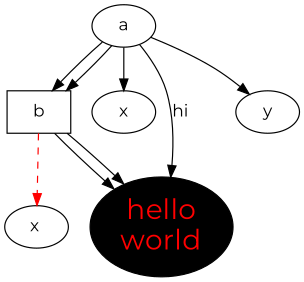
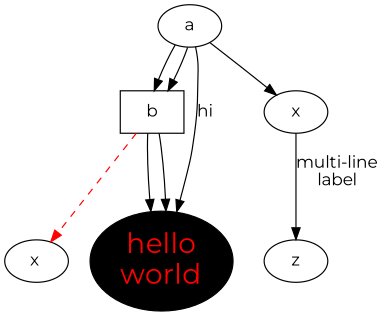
(268, 112) -> none
none -> (296, 261)
